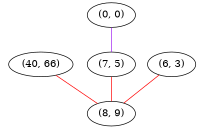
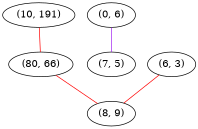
none -> (39, 15)
(111, 15) -> (111, 15)
(41, 64) -> (41, 64)
(111, 89) -> none
